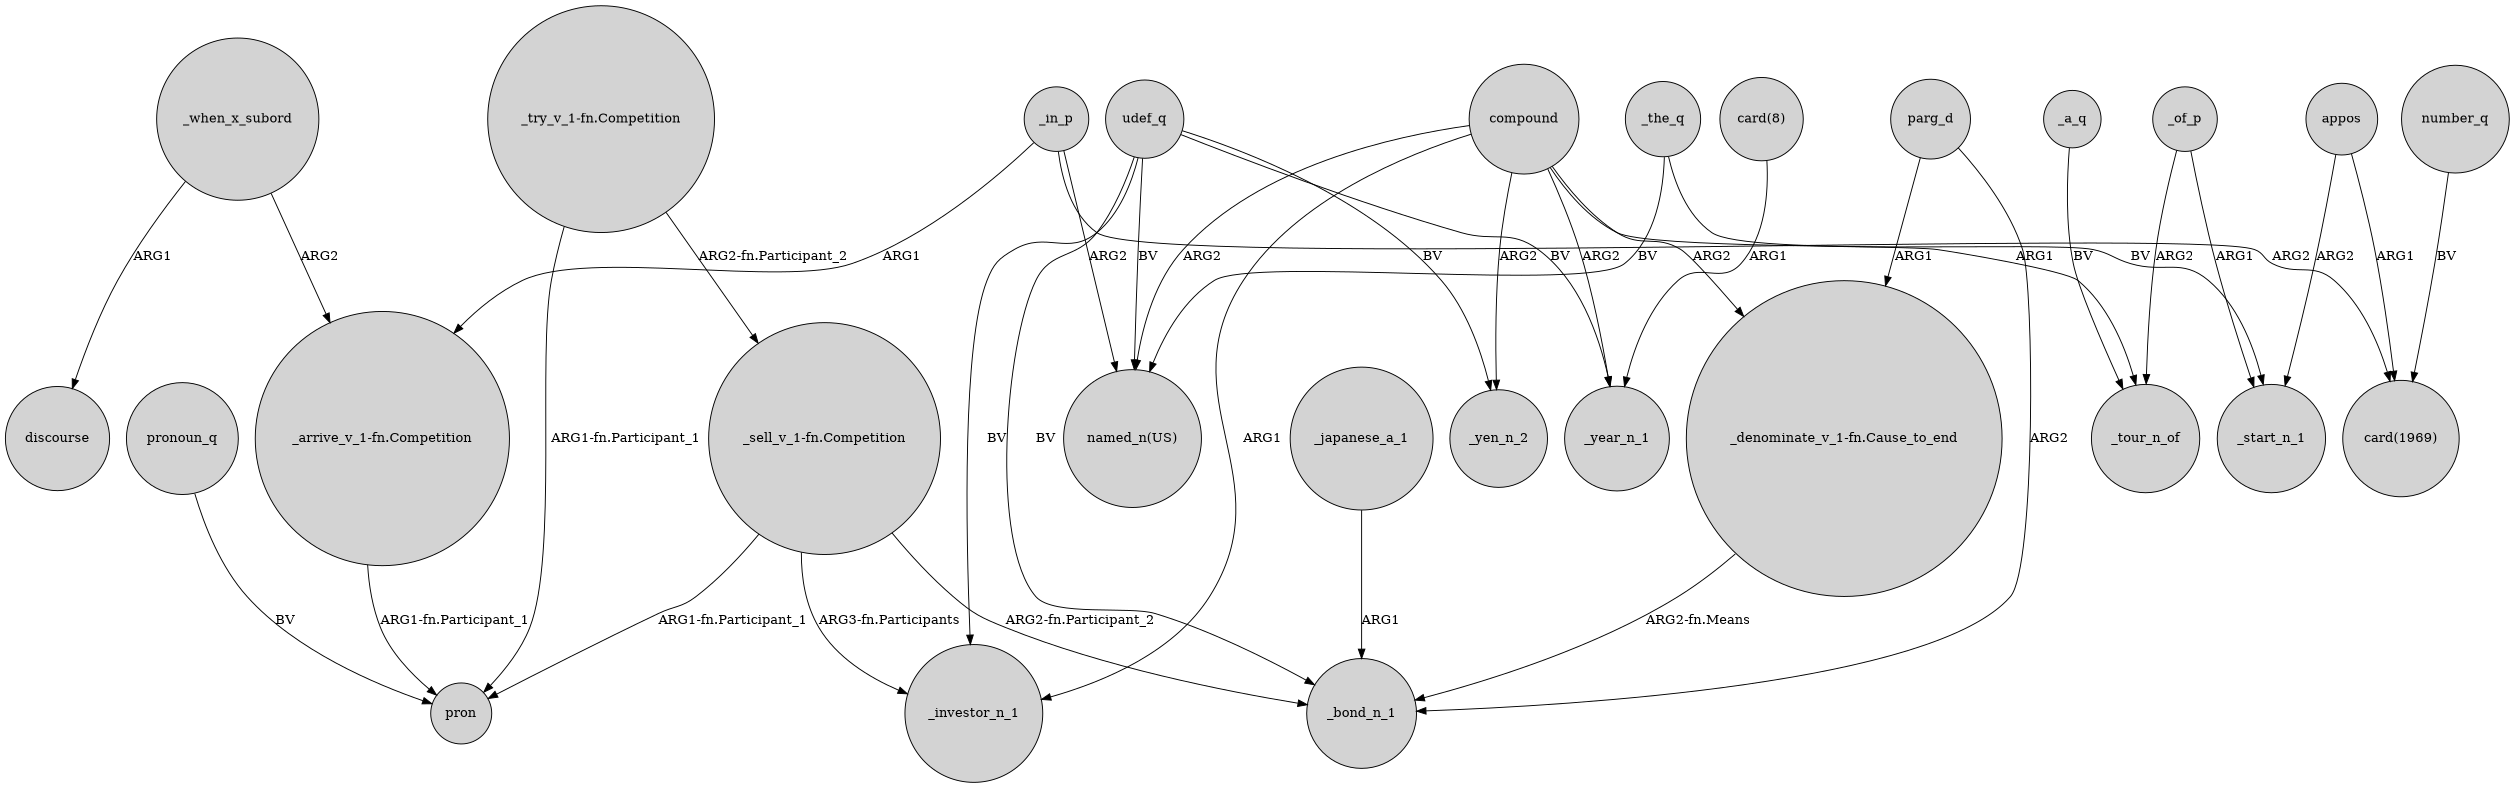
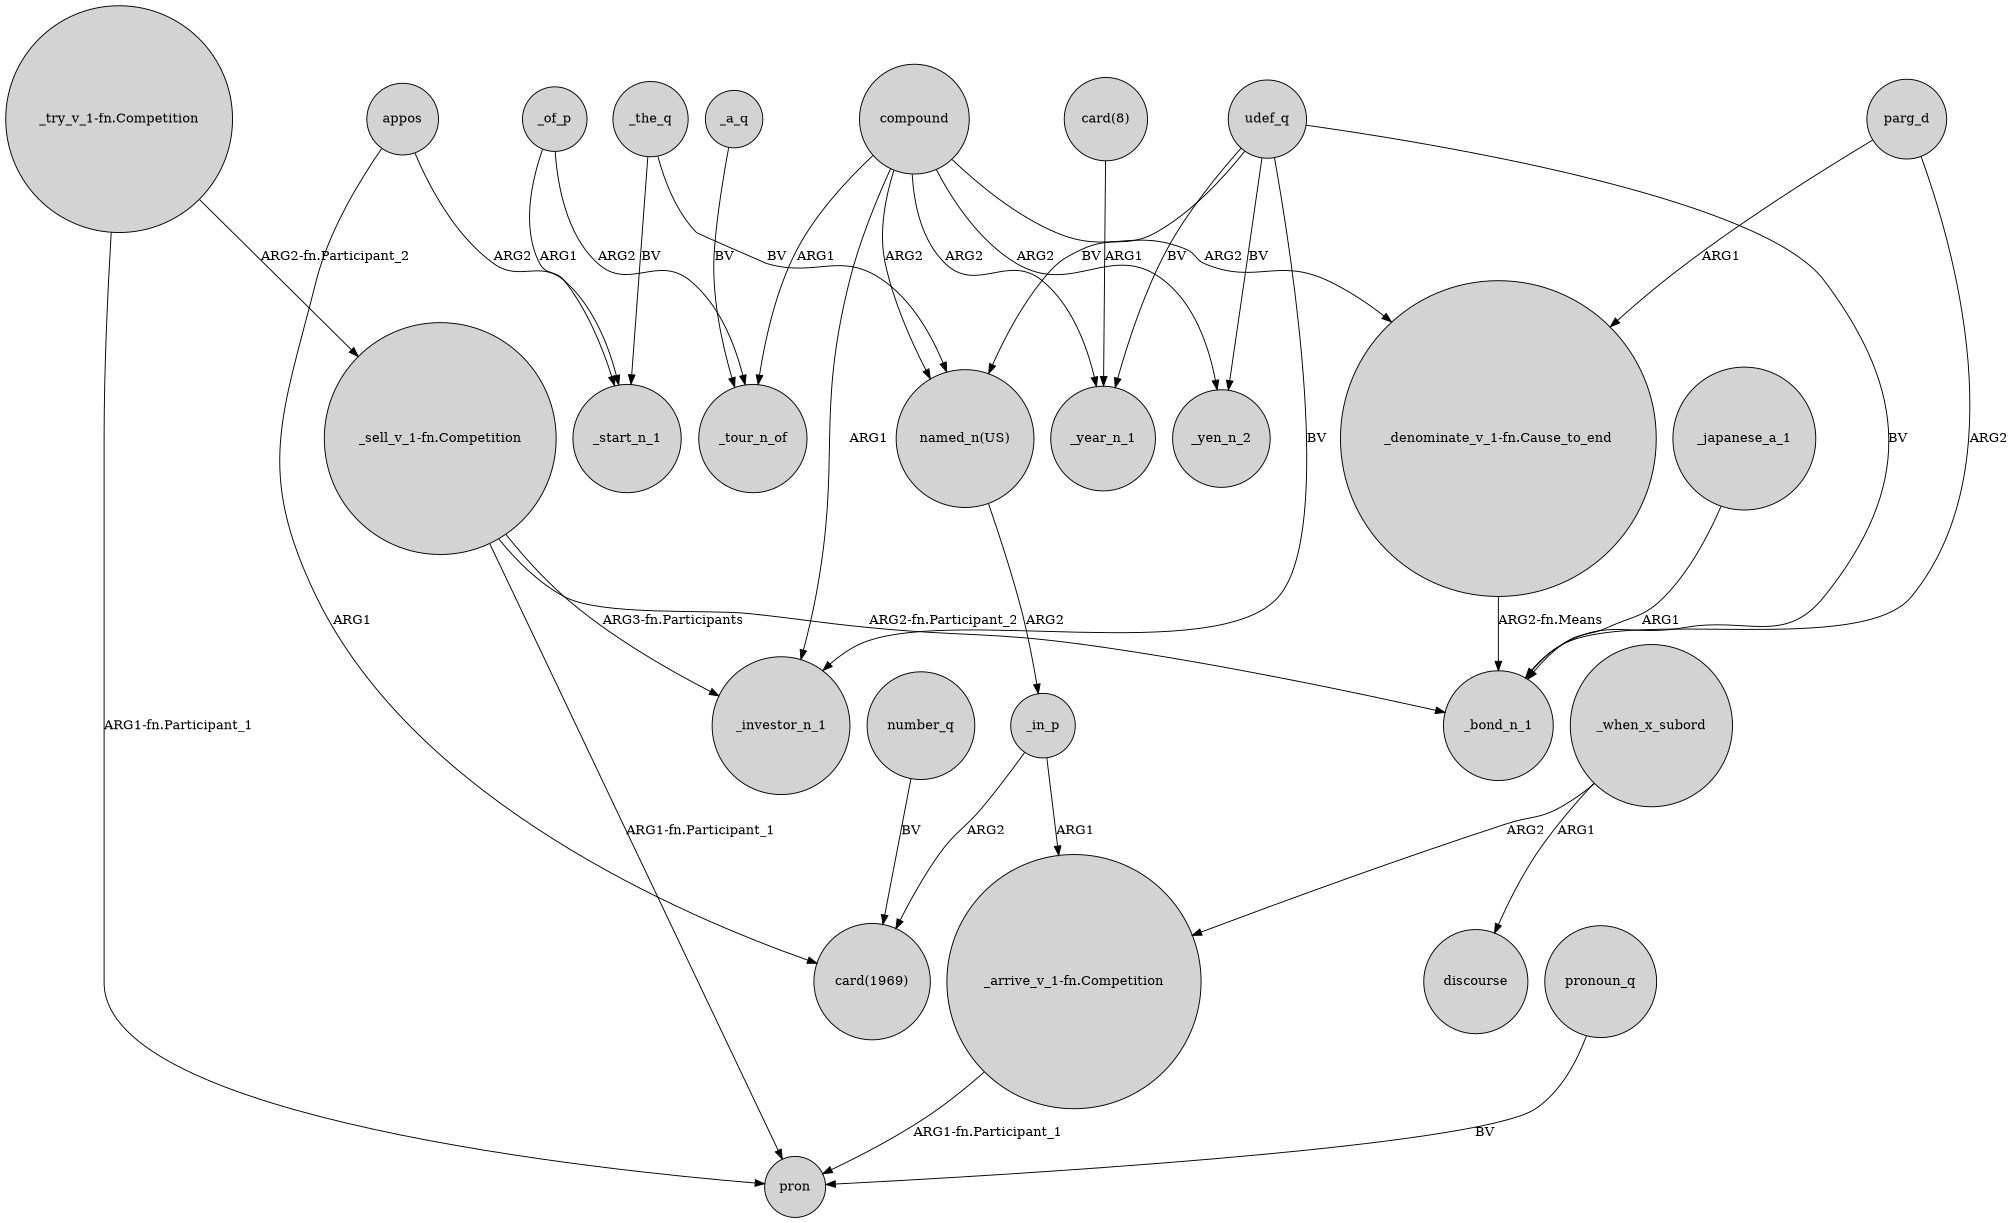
(1089, 256) -> (1017, 593)
